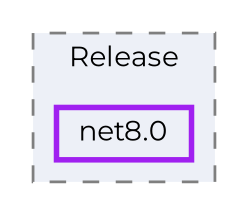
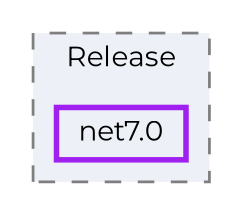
(124, 134) -> (121, 134)
